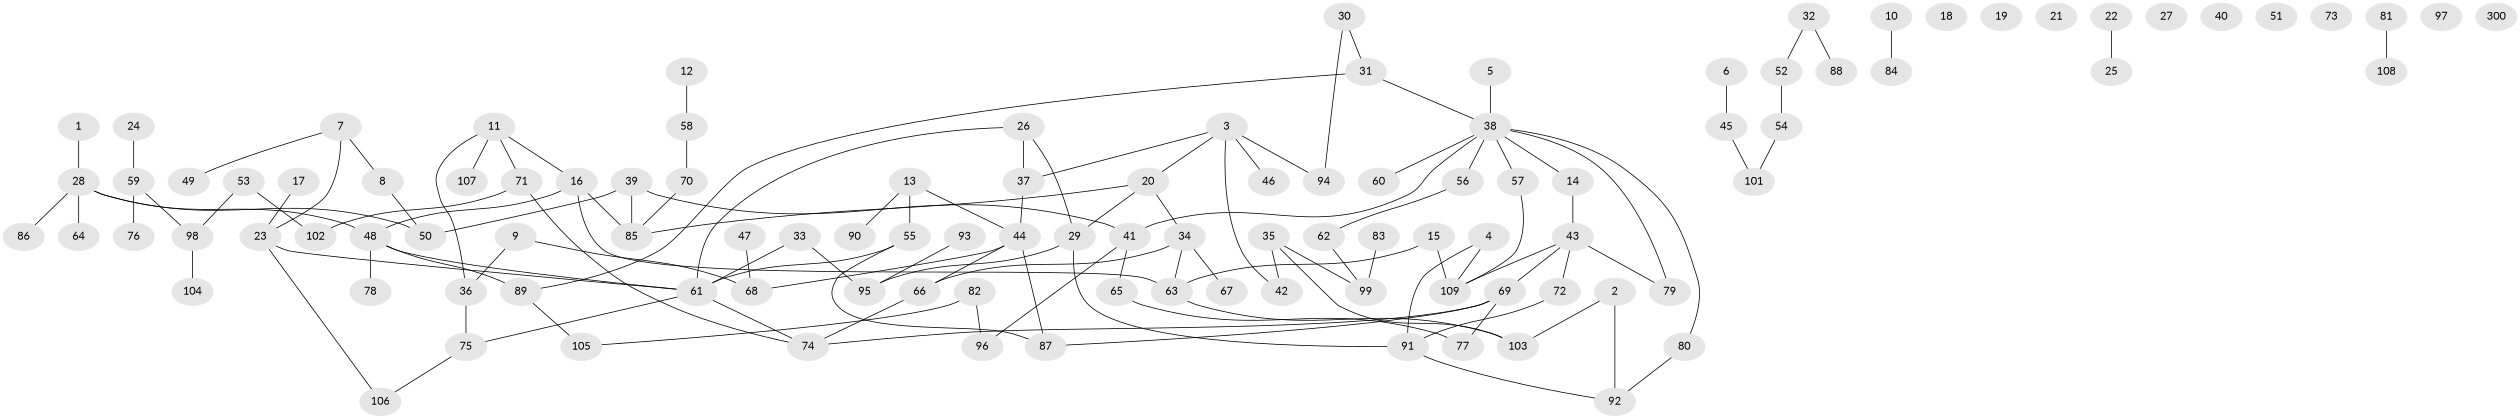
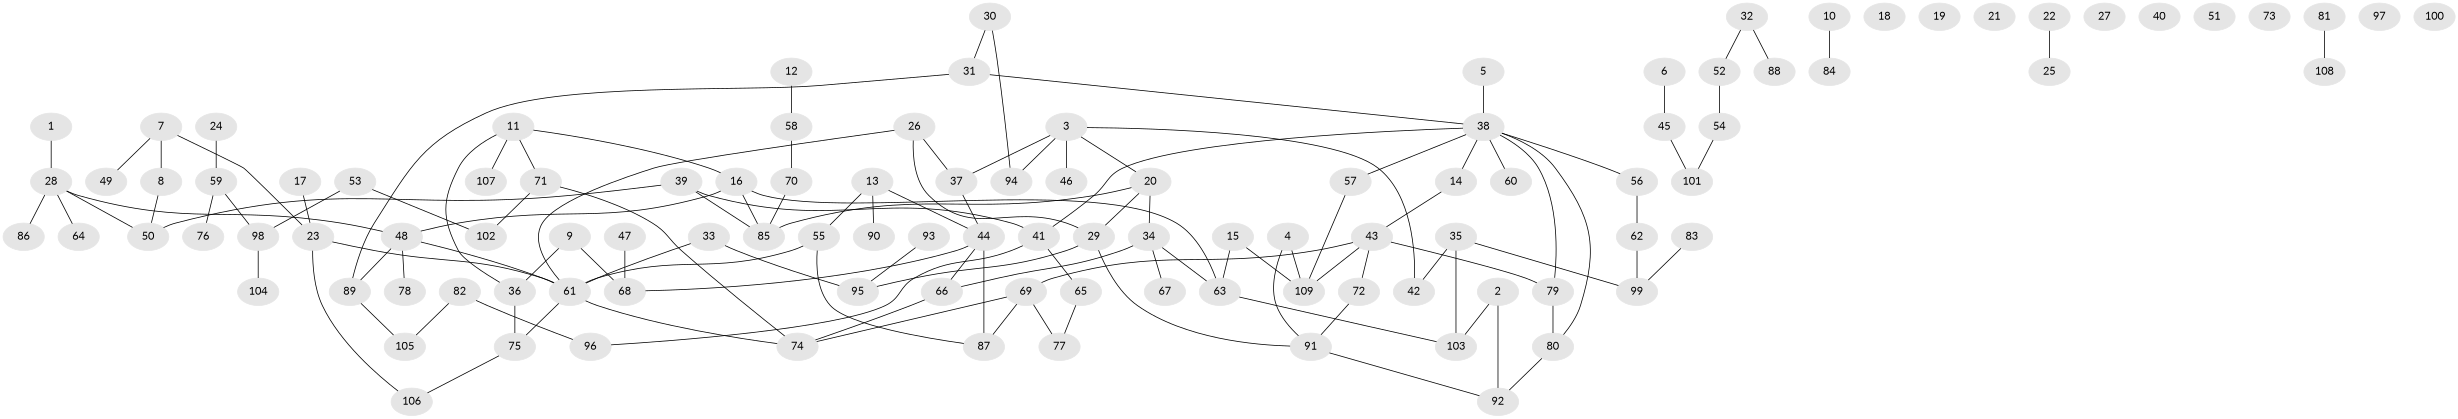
(2496, 17) -> (2435, 17)
none -> (1553, 319)
